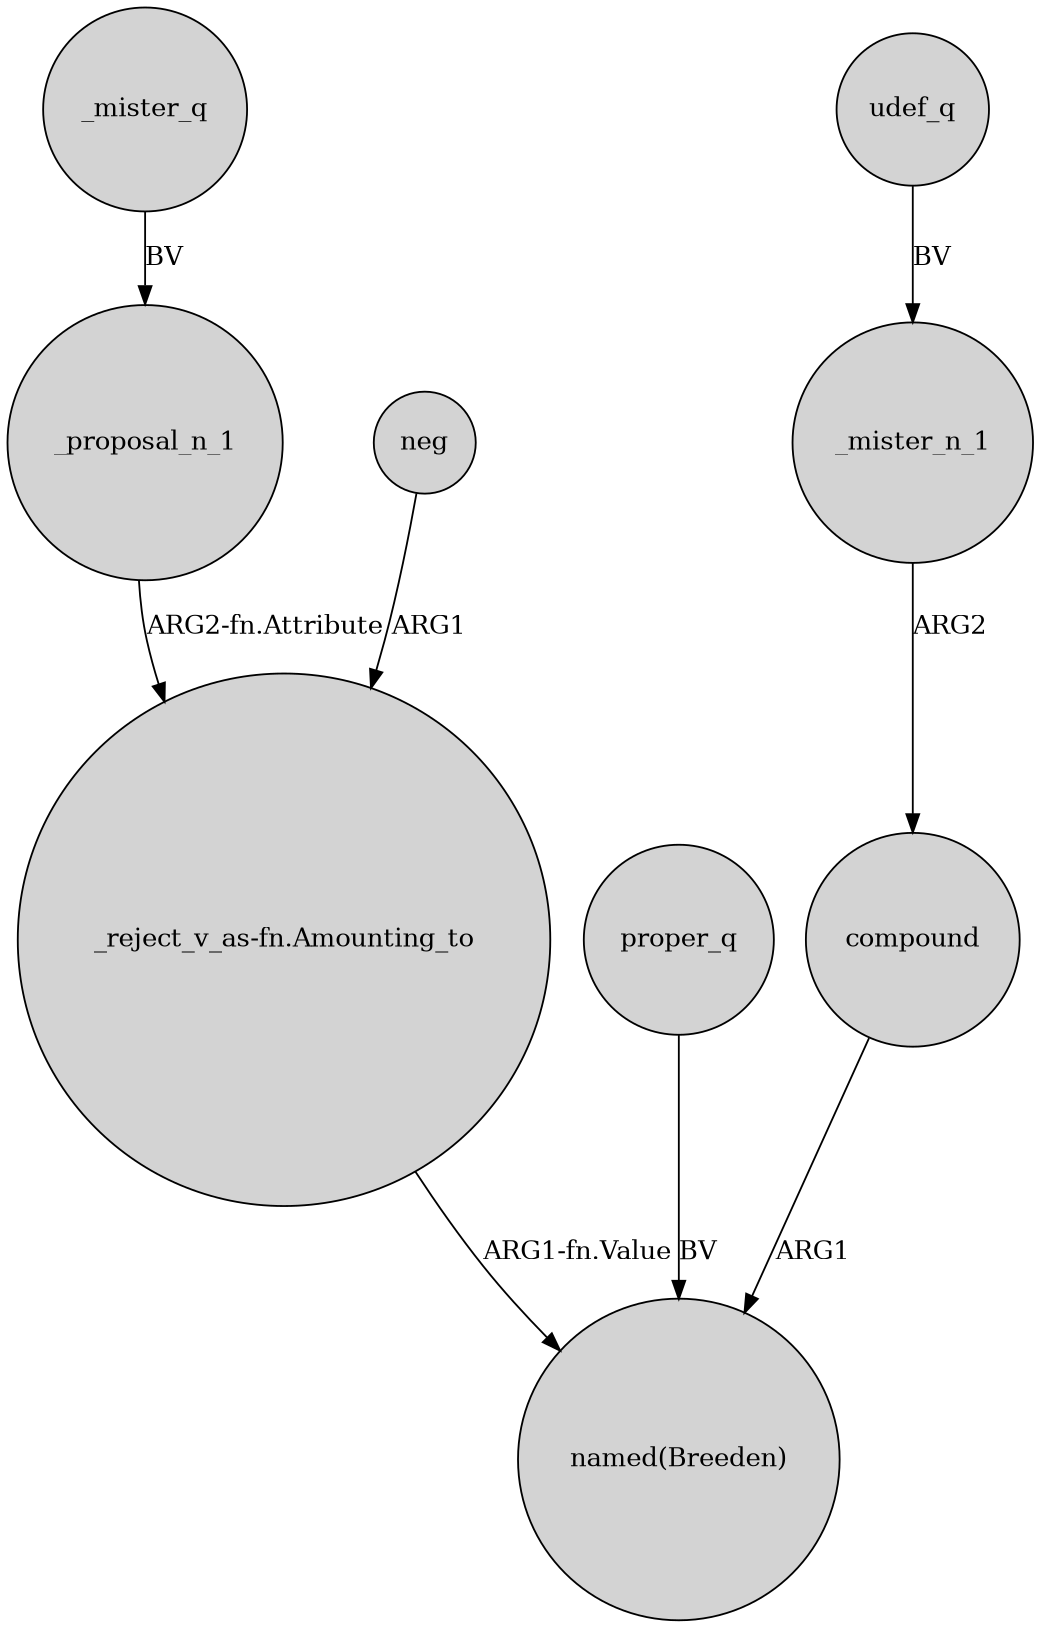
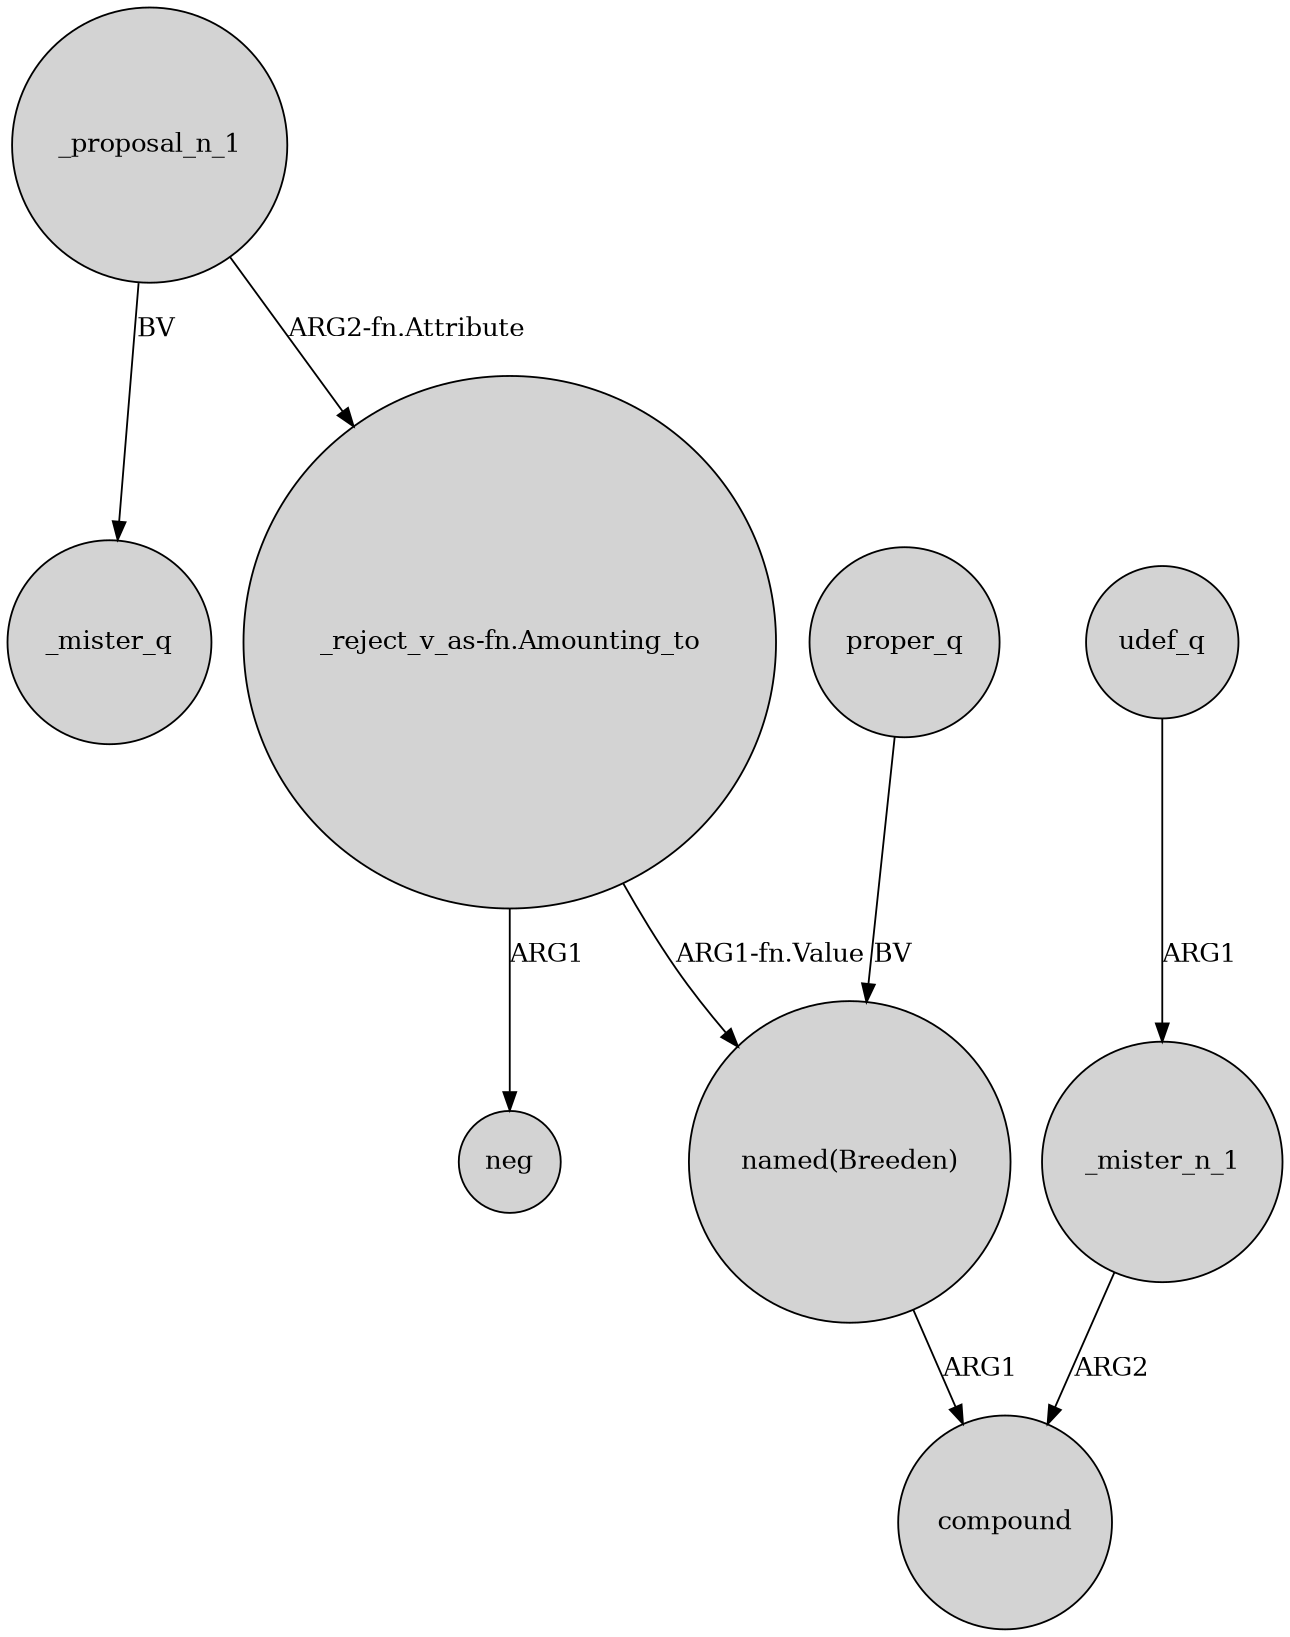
(145, 249) -> (129, 402)
(932, 258) -> (1200, 955)
(399, 582) -> (510, 1000)
(811, 1167) -> (934, 1358)
